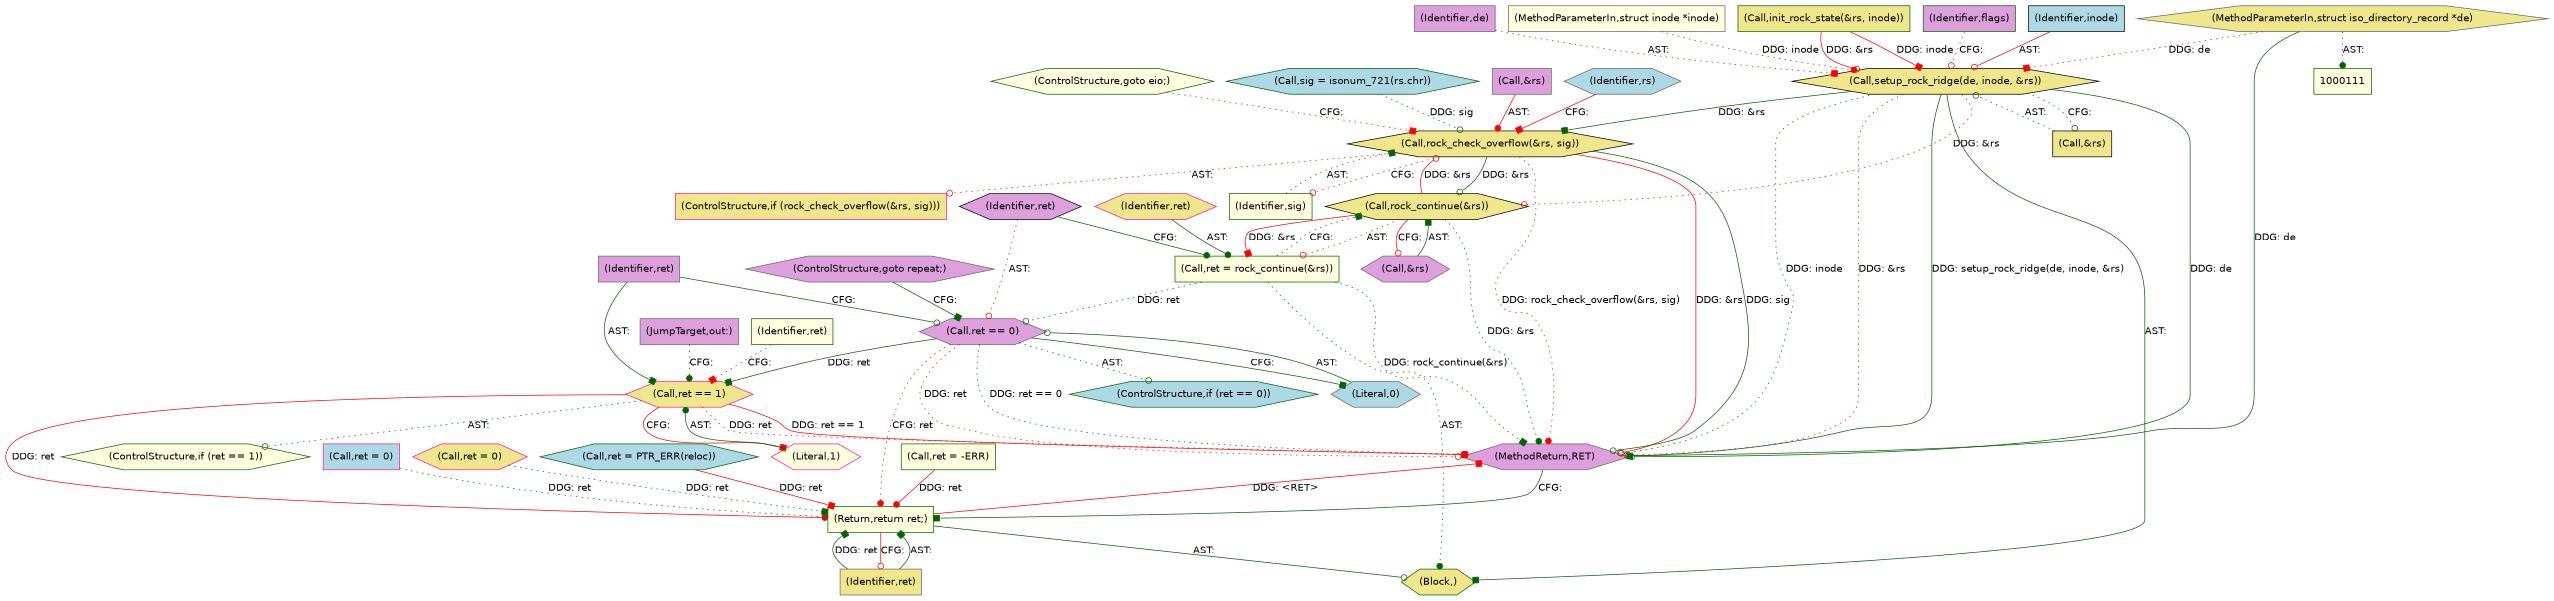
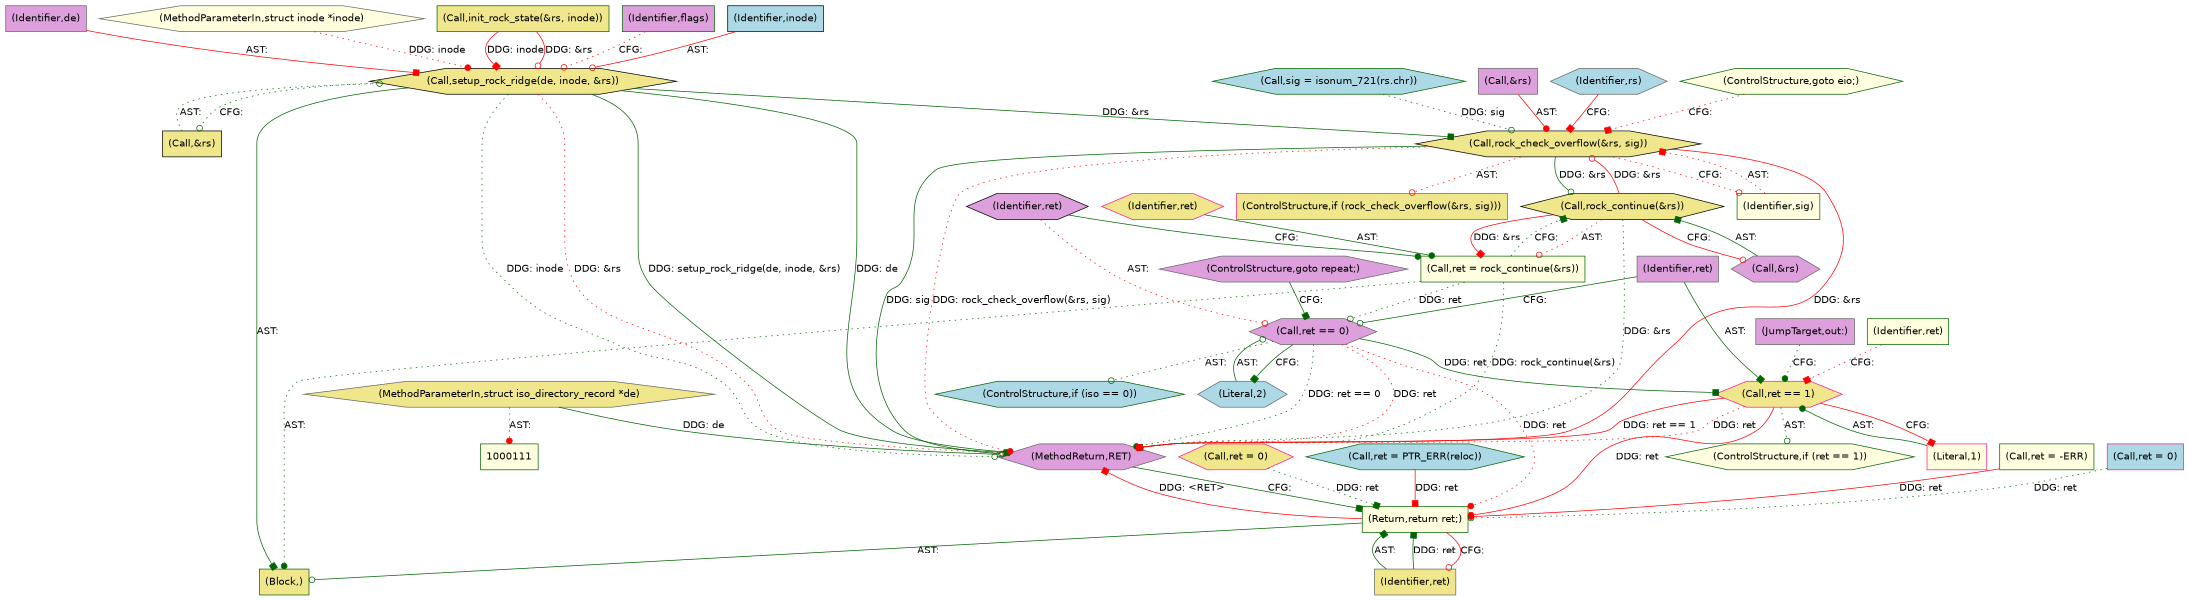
(1617, 19) -> (262, 19)
(2343, 47) -> (509, 423)
(2147, 50) -> none
(1662, 56) -> (249, 55)
(1334, 167) -> (1719, 166)
(1768, 186) -> none
(1194, 394) -> (1060, 394)
(1376, 394) -> (1242, 394)
(913, 426) -> (1545, 426)
(816, 457) -> (1957, 457)
(1438, 582) -> (284, 582)
